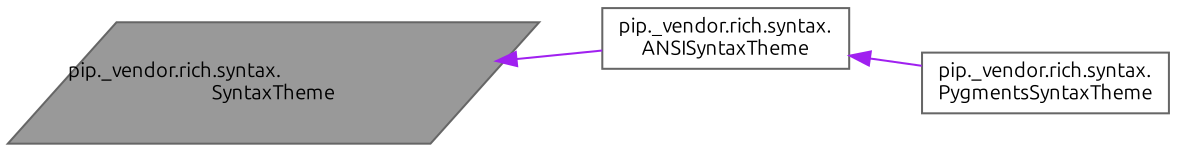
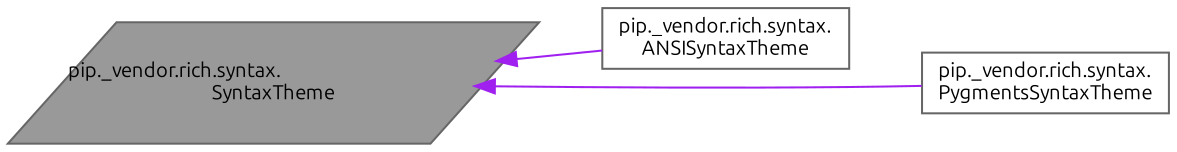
(896, 62) -> (708, 88)
